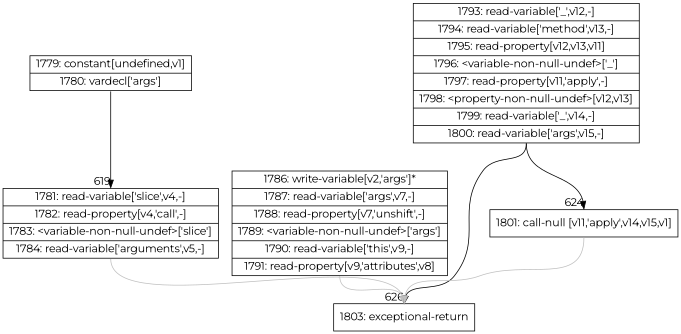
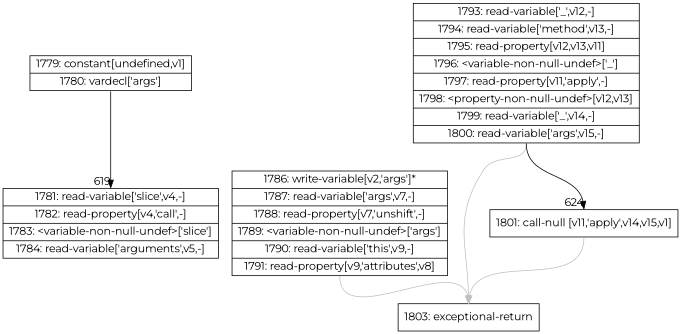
(469, 223) -> (468, 204)
(254, 281) -> none
